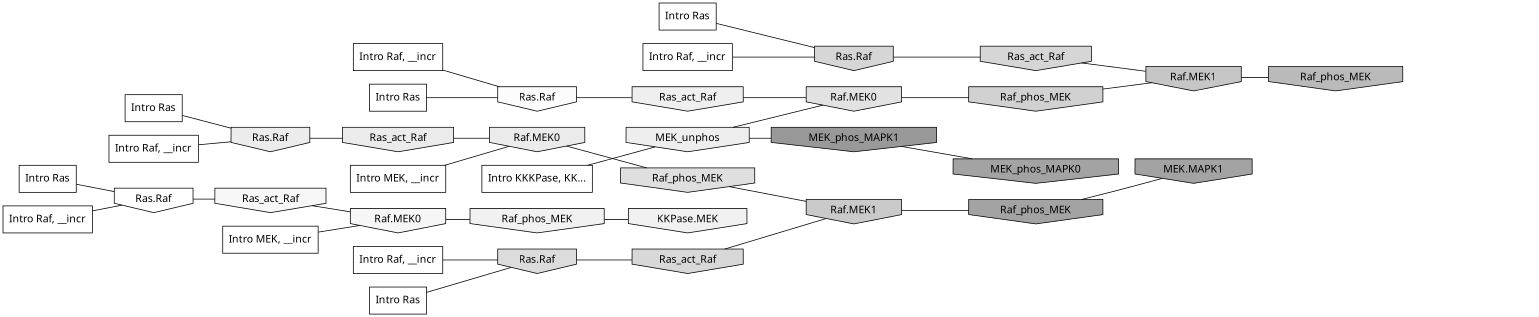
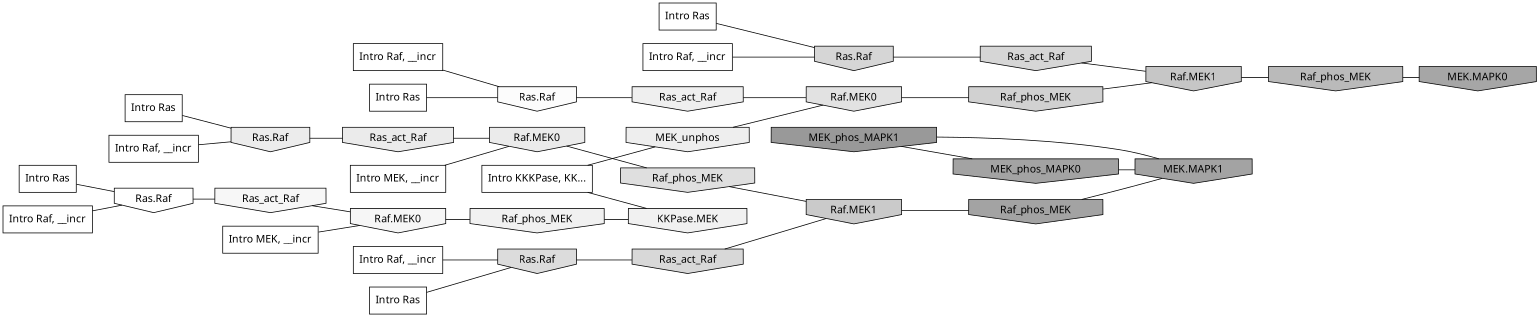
none -> (1478, 77)
(760, 138) -> (1049, 142)
none -> (1127, 170)
none -> (617, 200)
